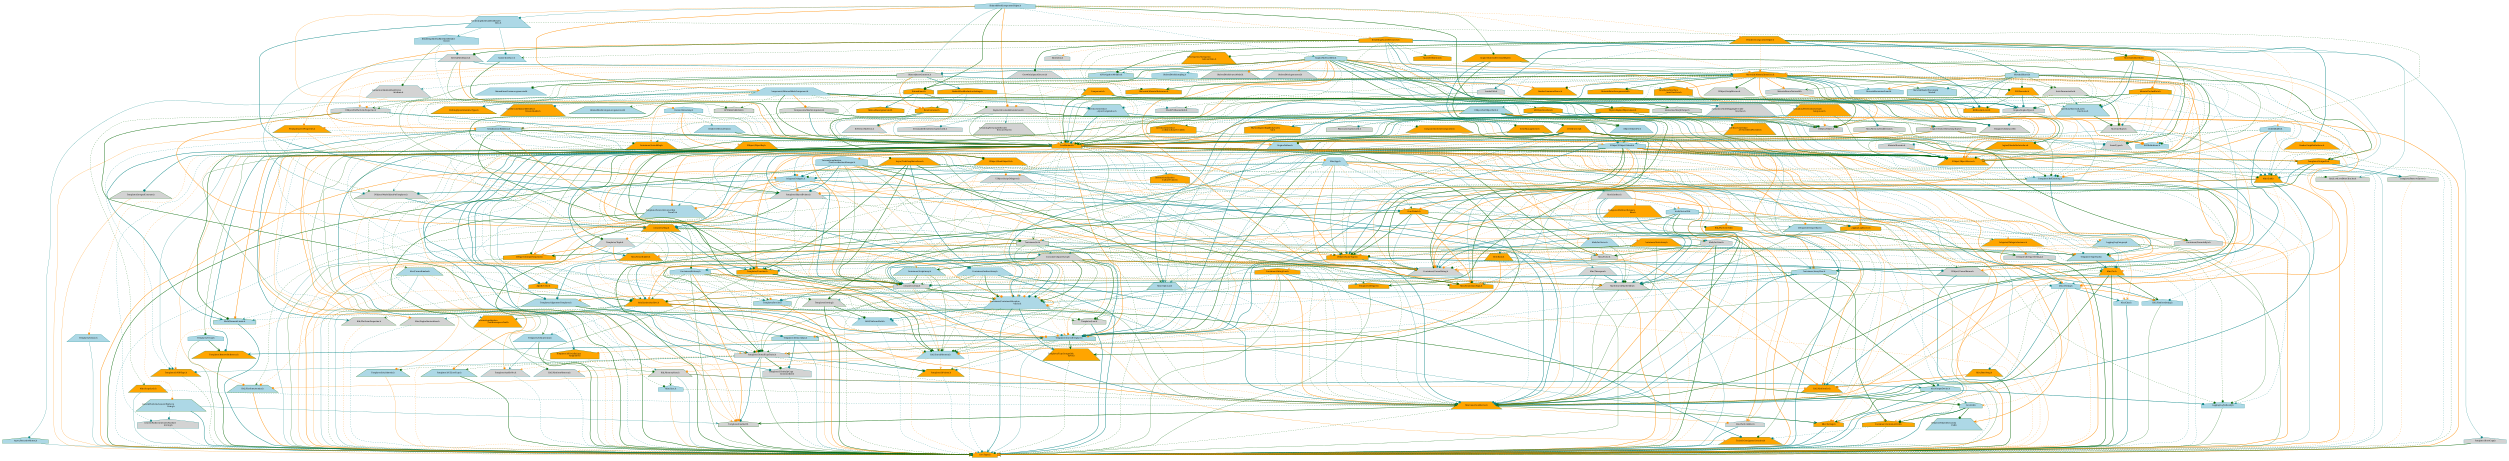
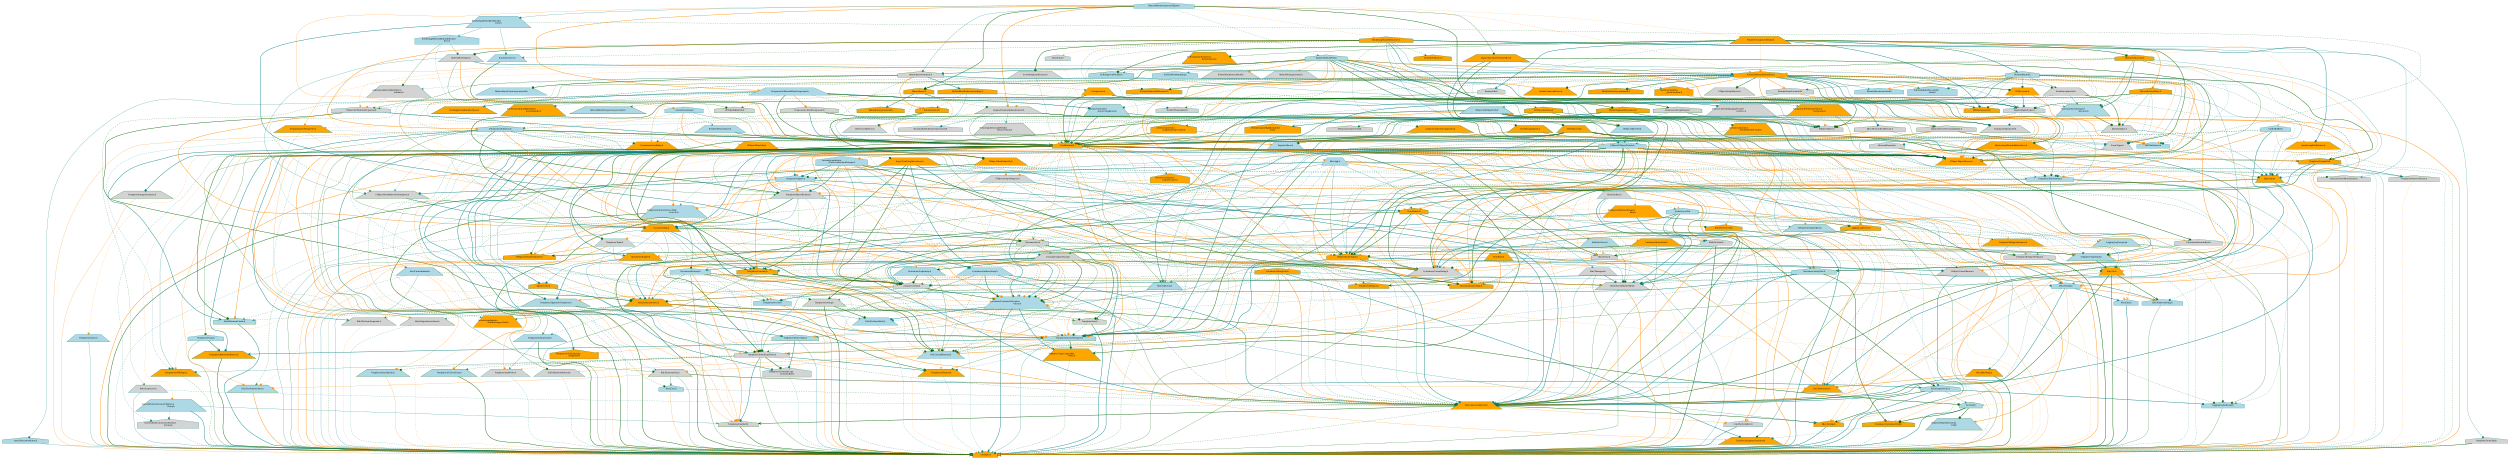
(2015, 146) -> (2011, 146)
(148, 389) -> (148, 389)
